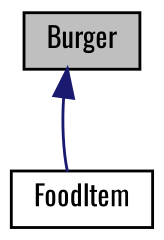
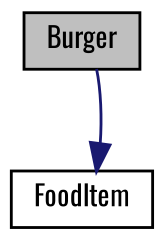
(63, 135) -> (101, 106)
